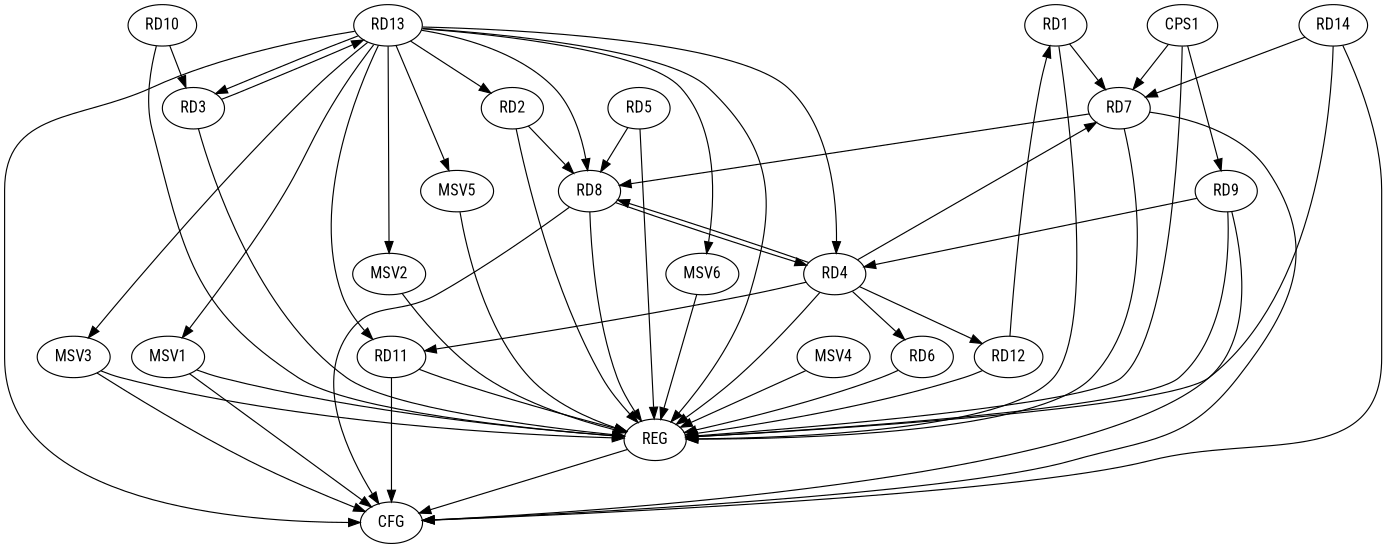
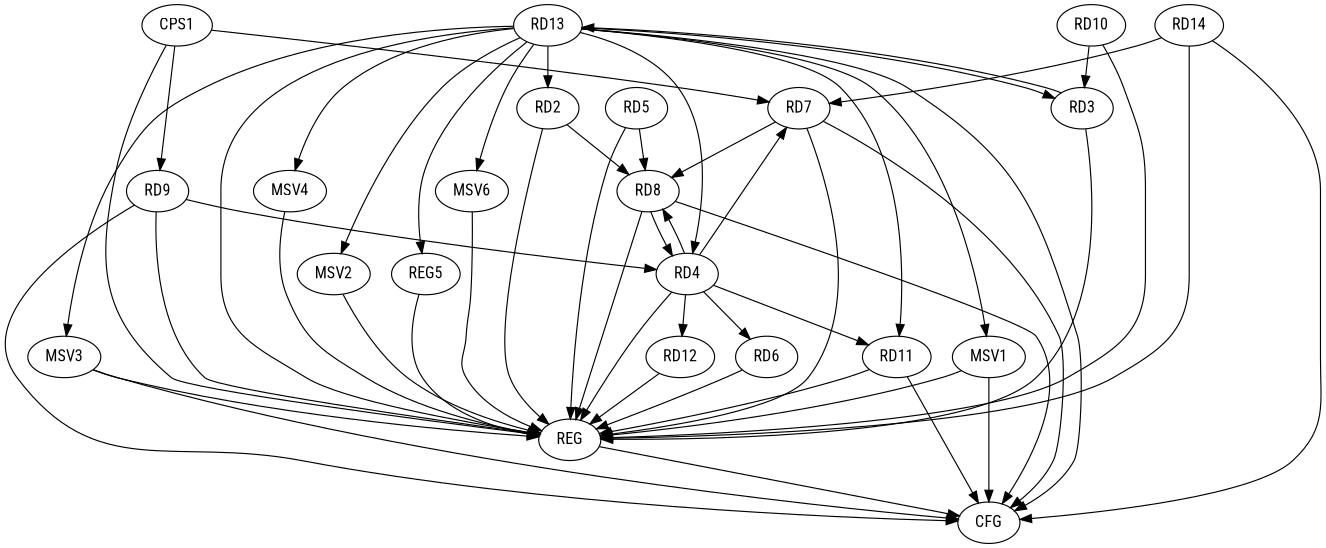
(1056, 25) -> none
(527, 67) -> (384, 62)
(457, 191) -> (426, 274)
